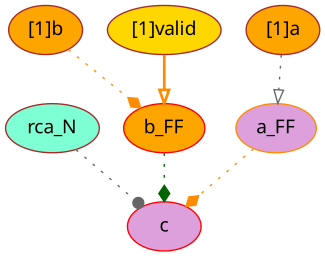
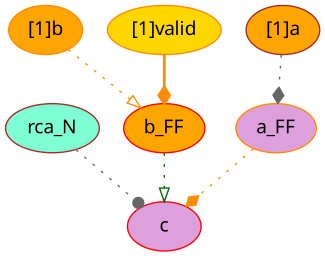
(46, 30) -> (46, 30)
(164, 30) -> (164, 30)
(164, 72) -> (164, 71)
(280, 72) -> (280, 71)
(98, 73) -> (99, 74)
(164, 169) -> (164, 171)
